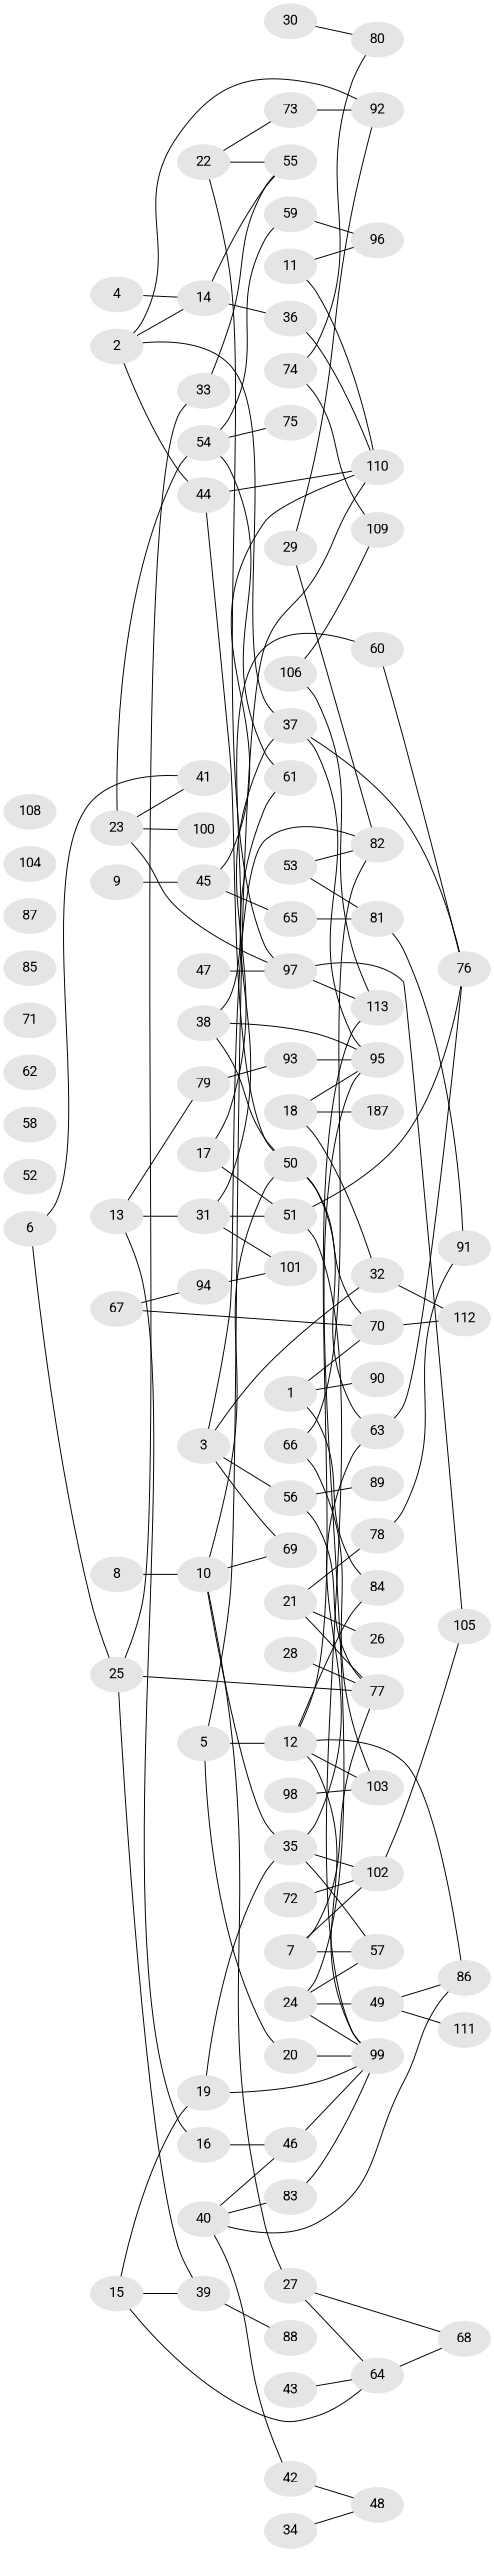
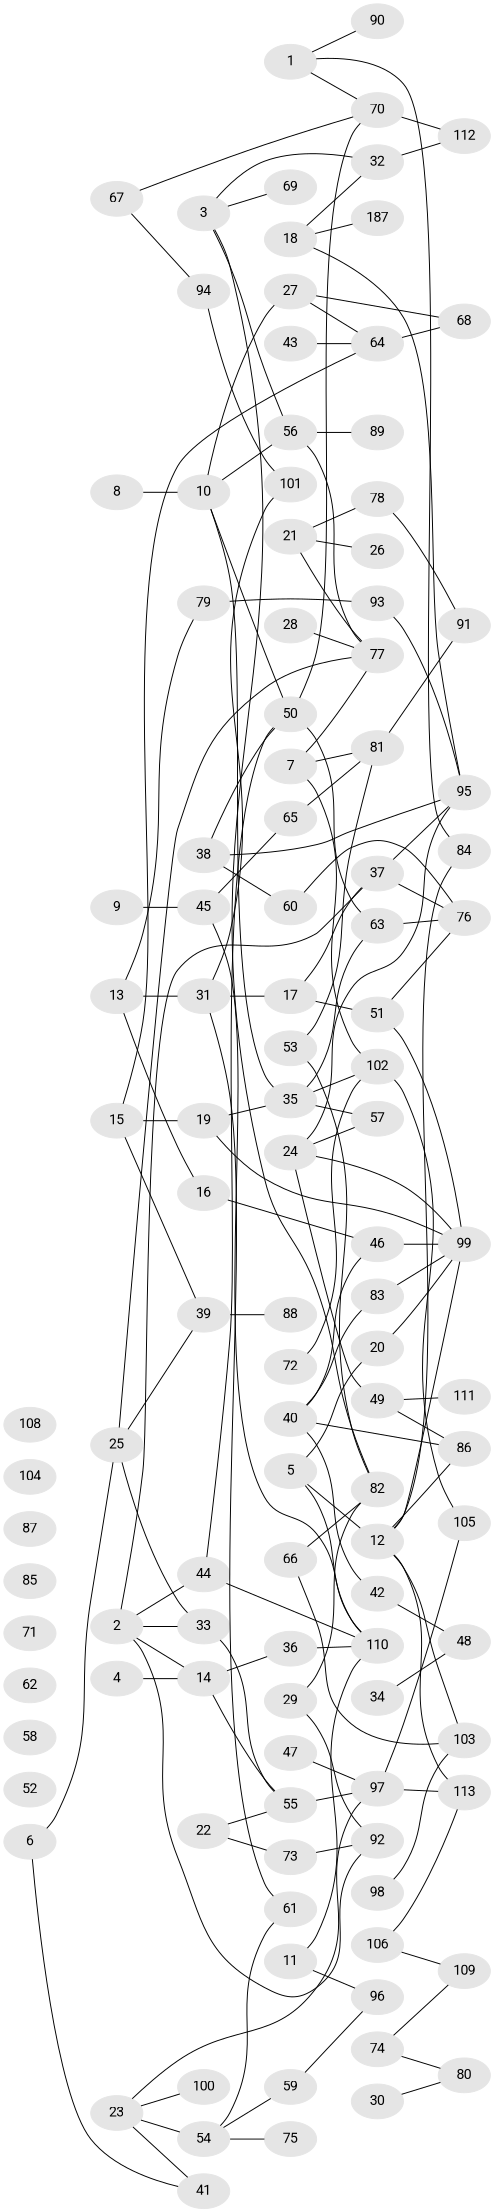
(233, 570) -> (327, 1798)
(247, 1216) -> (252, 996)
(247, 1562) -> (247, 462)
none -> (160, 1626)
(338, 1952) -> (334, 757)
